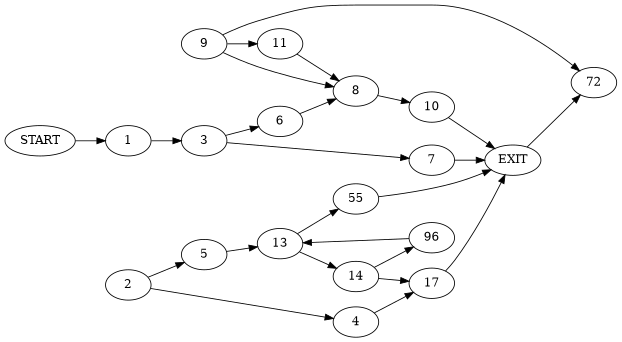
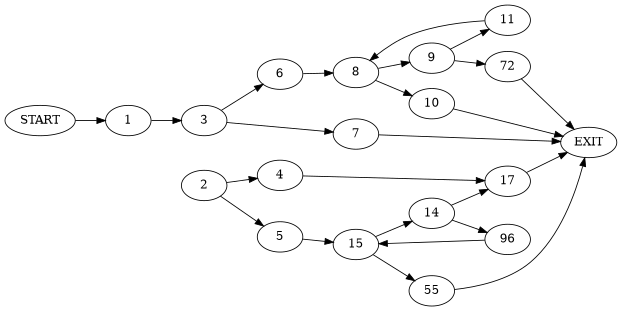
(273, 72) -> (390, 66)
(551, 124) -> (545, 101)
(280, 244) -> (356, 244)
